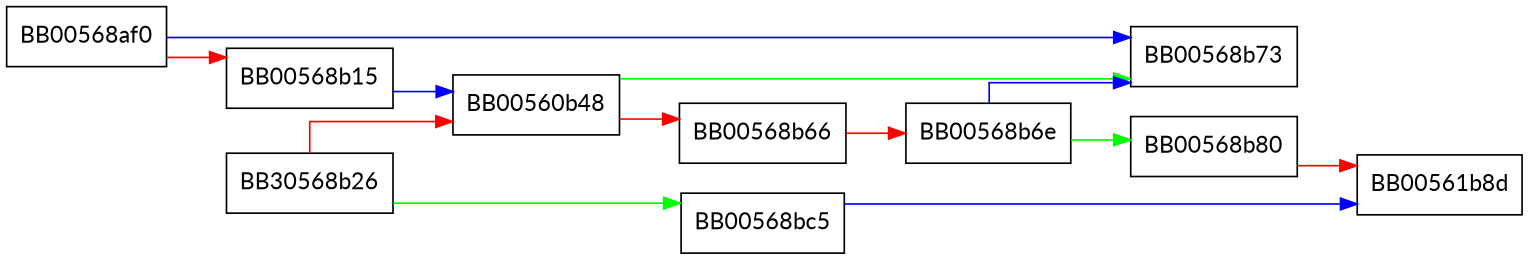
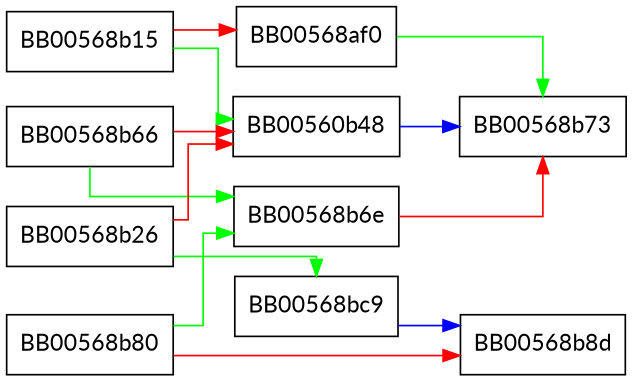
(640, 37) -> (491, 37)
(188, 57) -> (197, 30)
(867, 79) -> (421, 127)
(1041, 83) -> (493, 216)
(415, 92) -> (218, 62)
(641, 119) -> (195, 132)
(867, 133) -> (139, 197)
(1092, 140) -> (203, 287)
(310, 183) -> (90, 236)
(1440, 185) -> (543, 345)
(763, 223) -> (316, 306)
